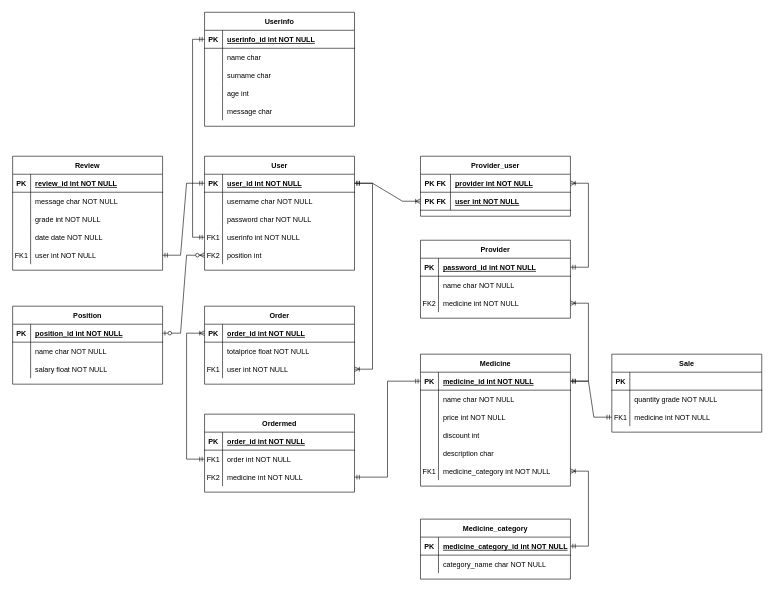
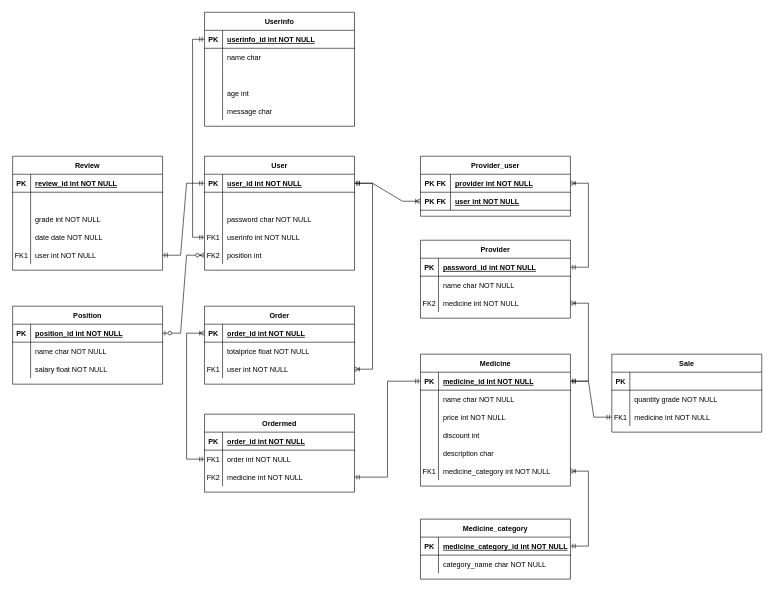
(288, 75) -> none
(96, 201) -> none
(288, 201) -> none
